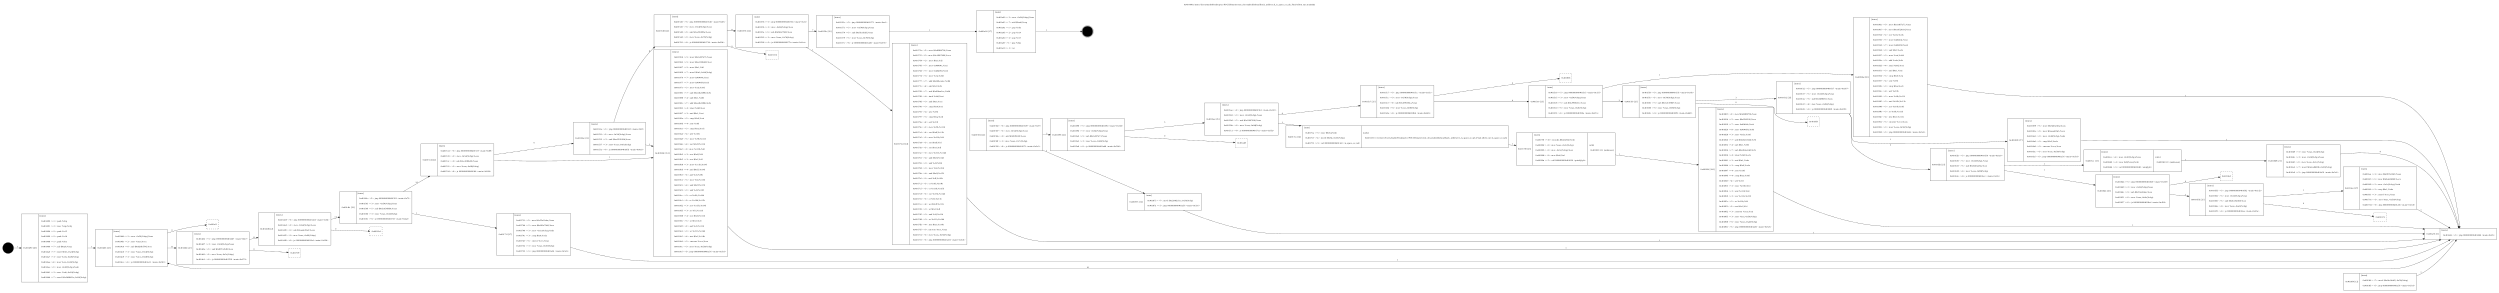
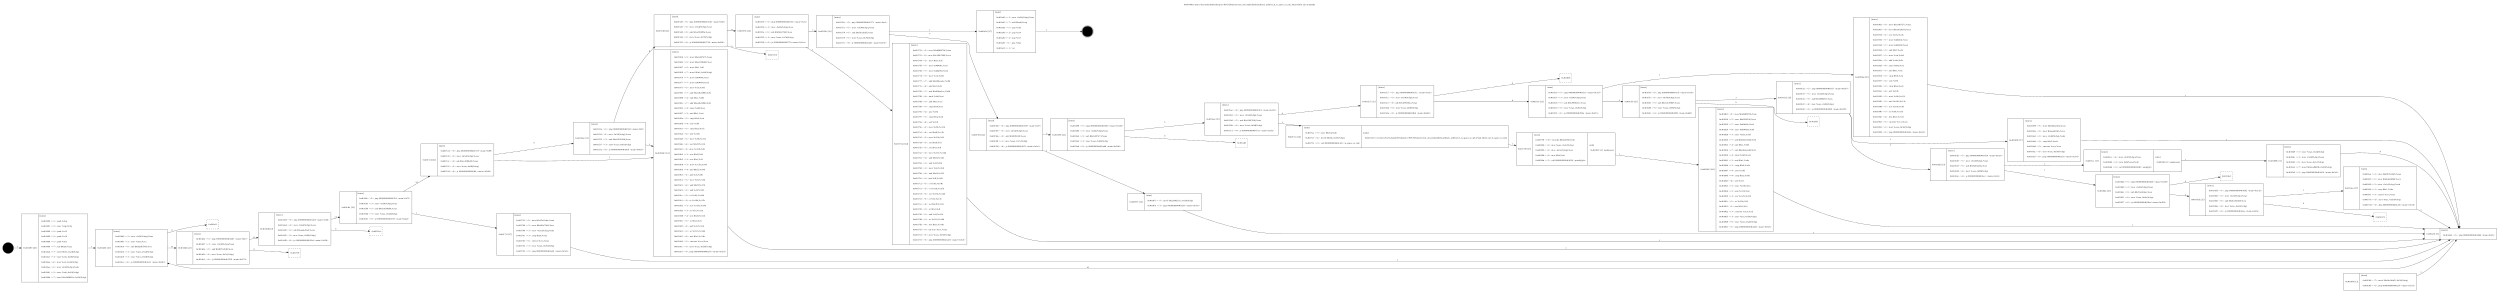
none -> (968, 43)
